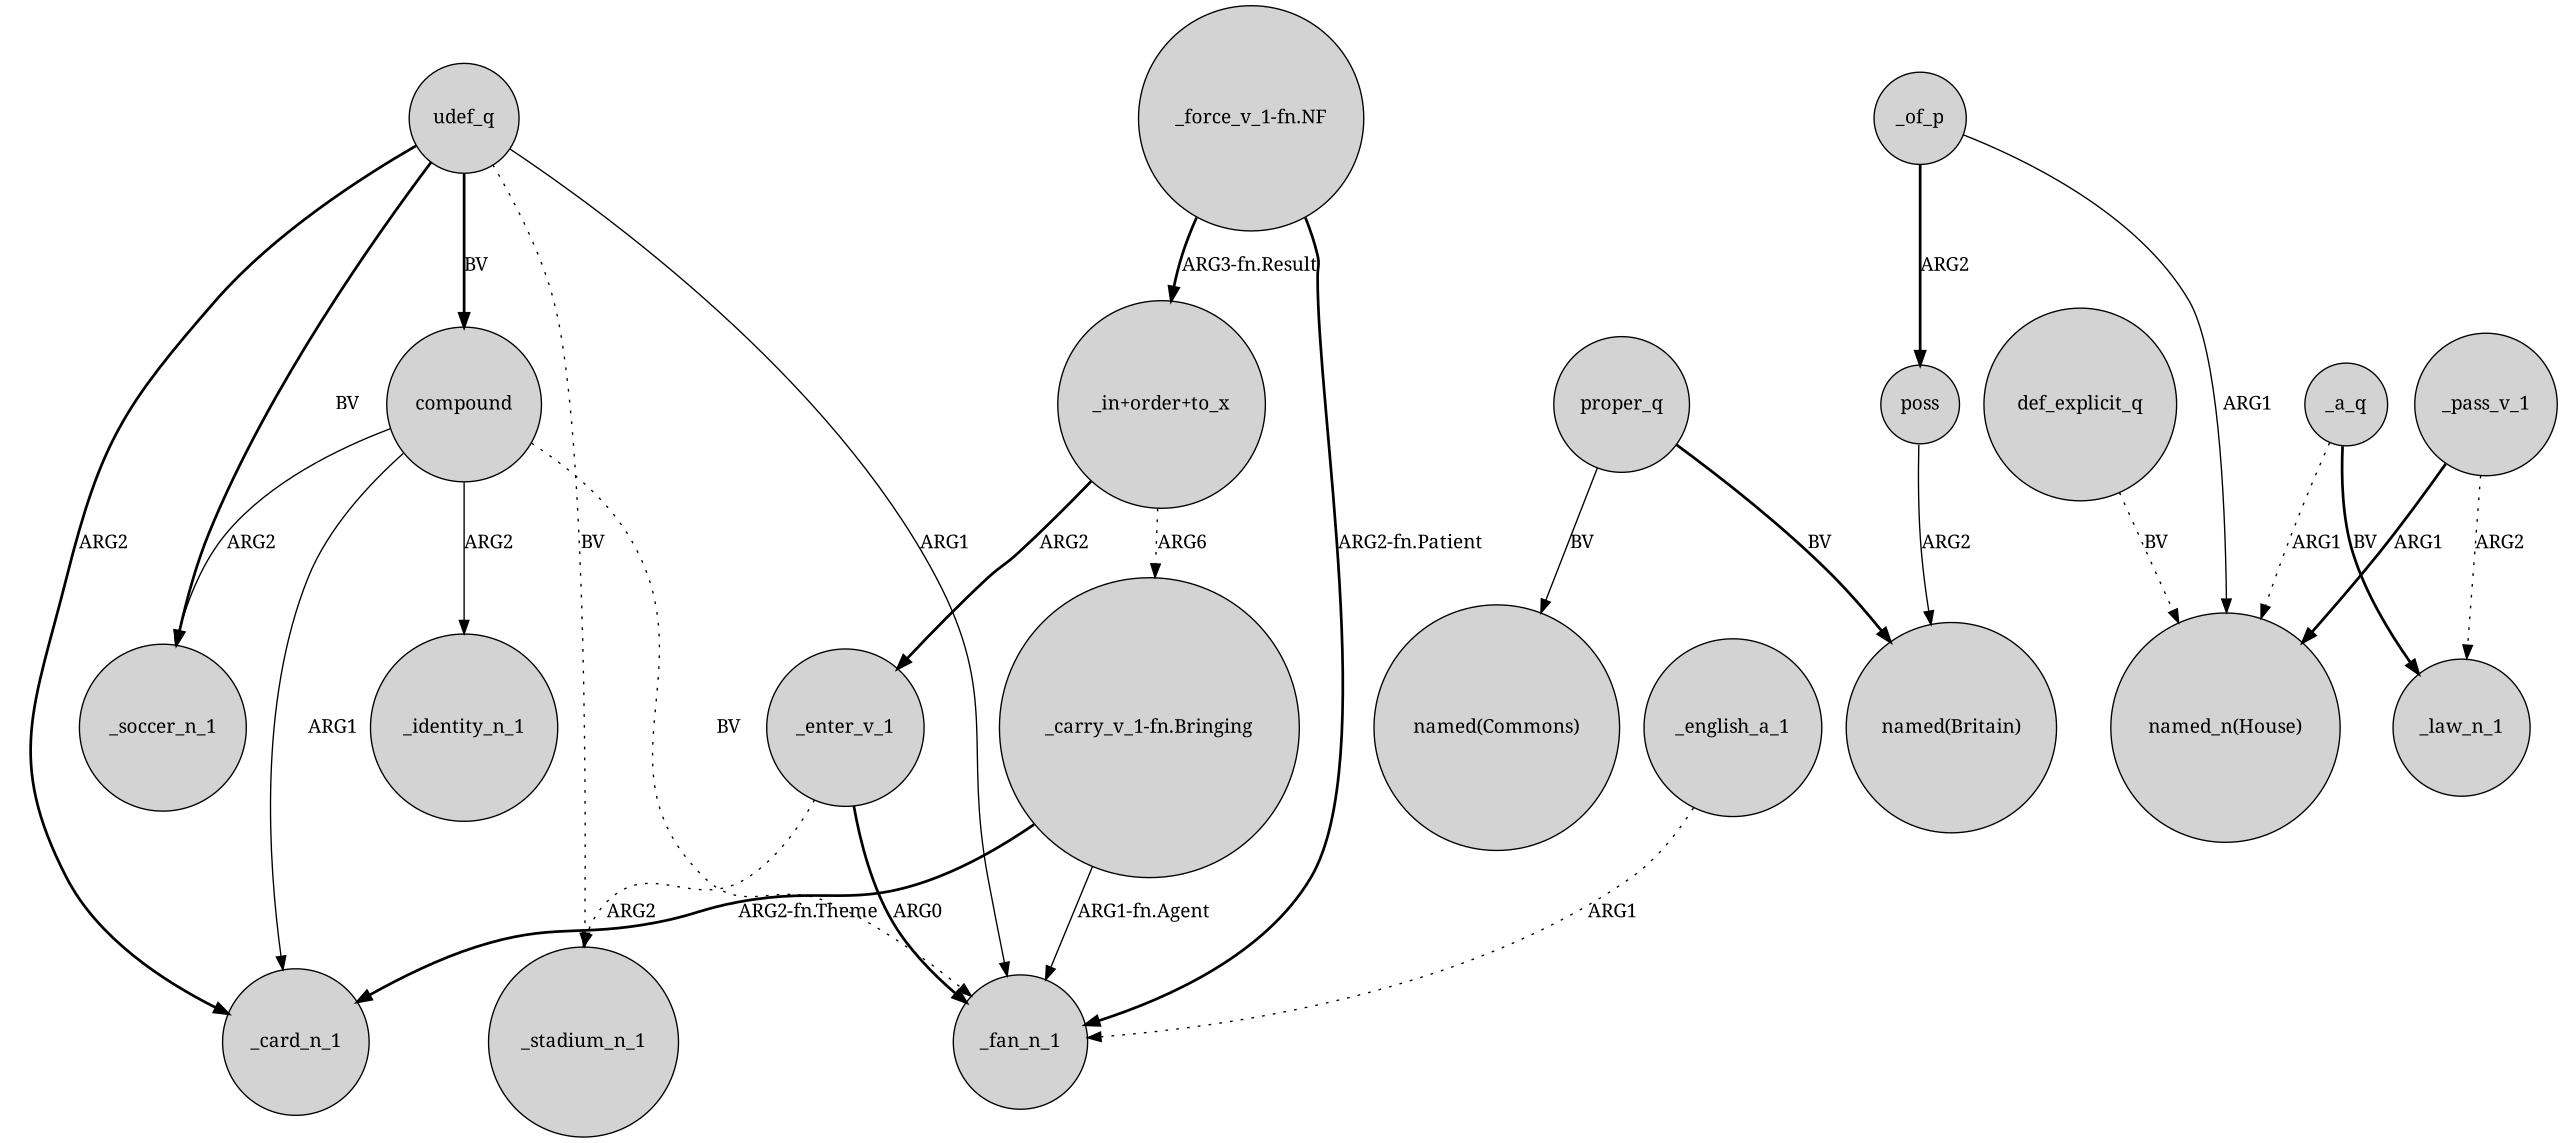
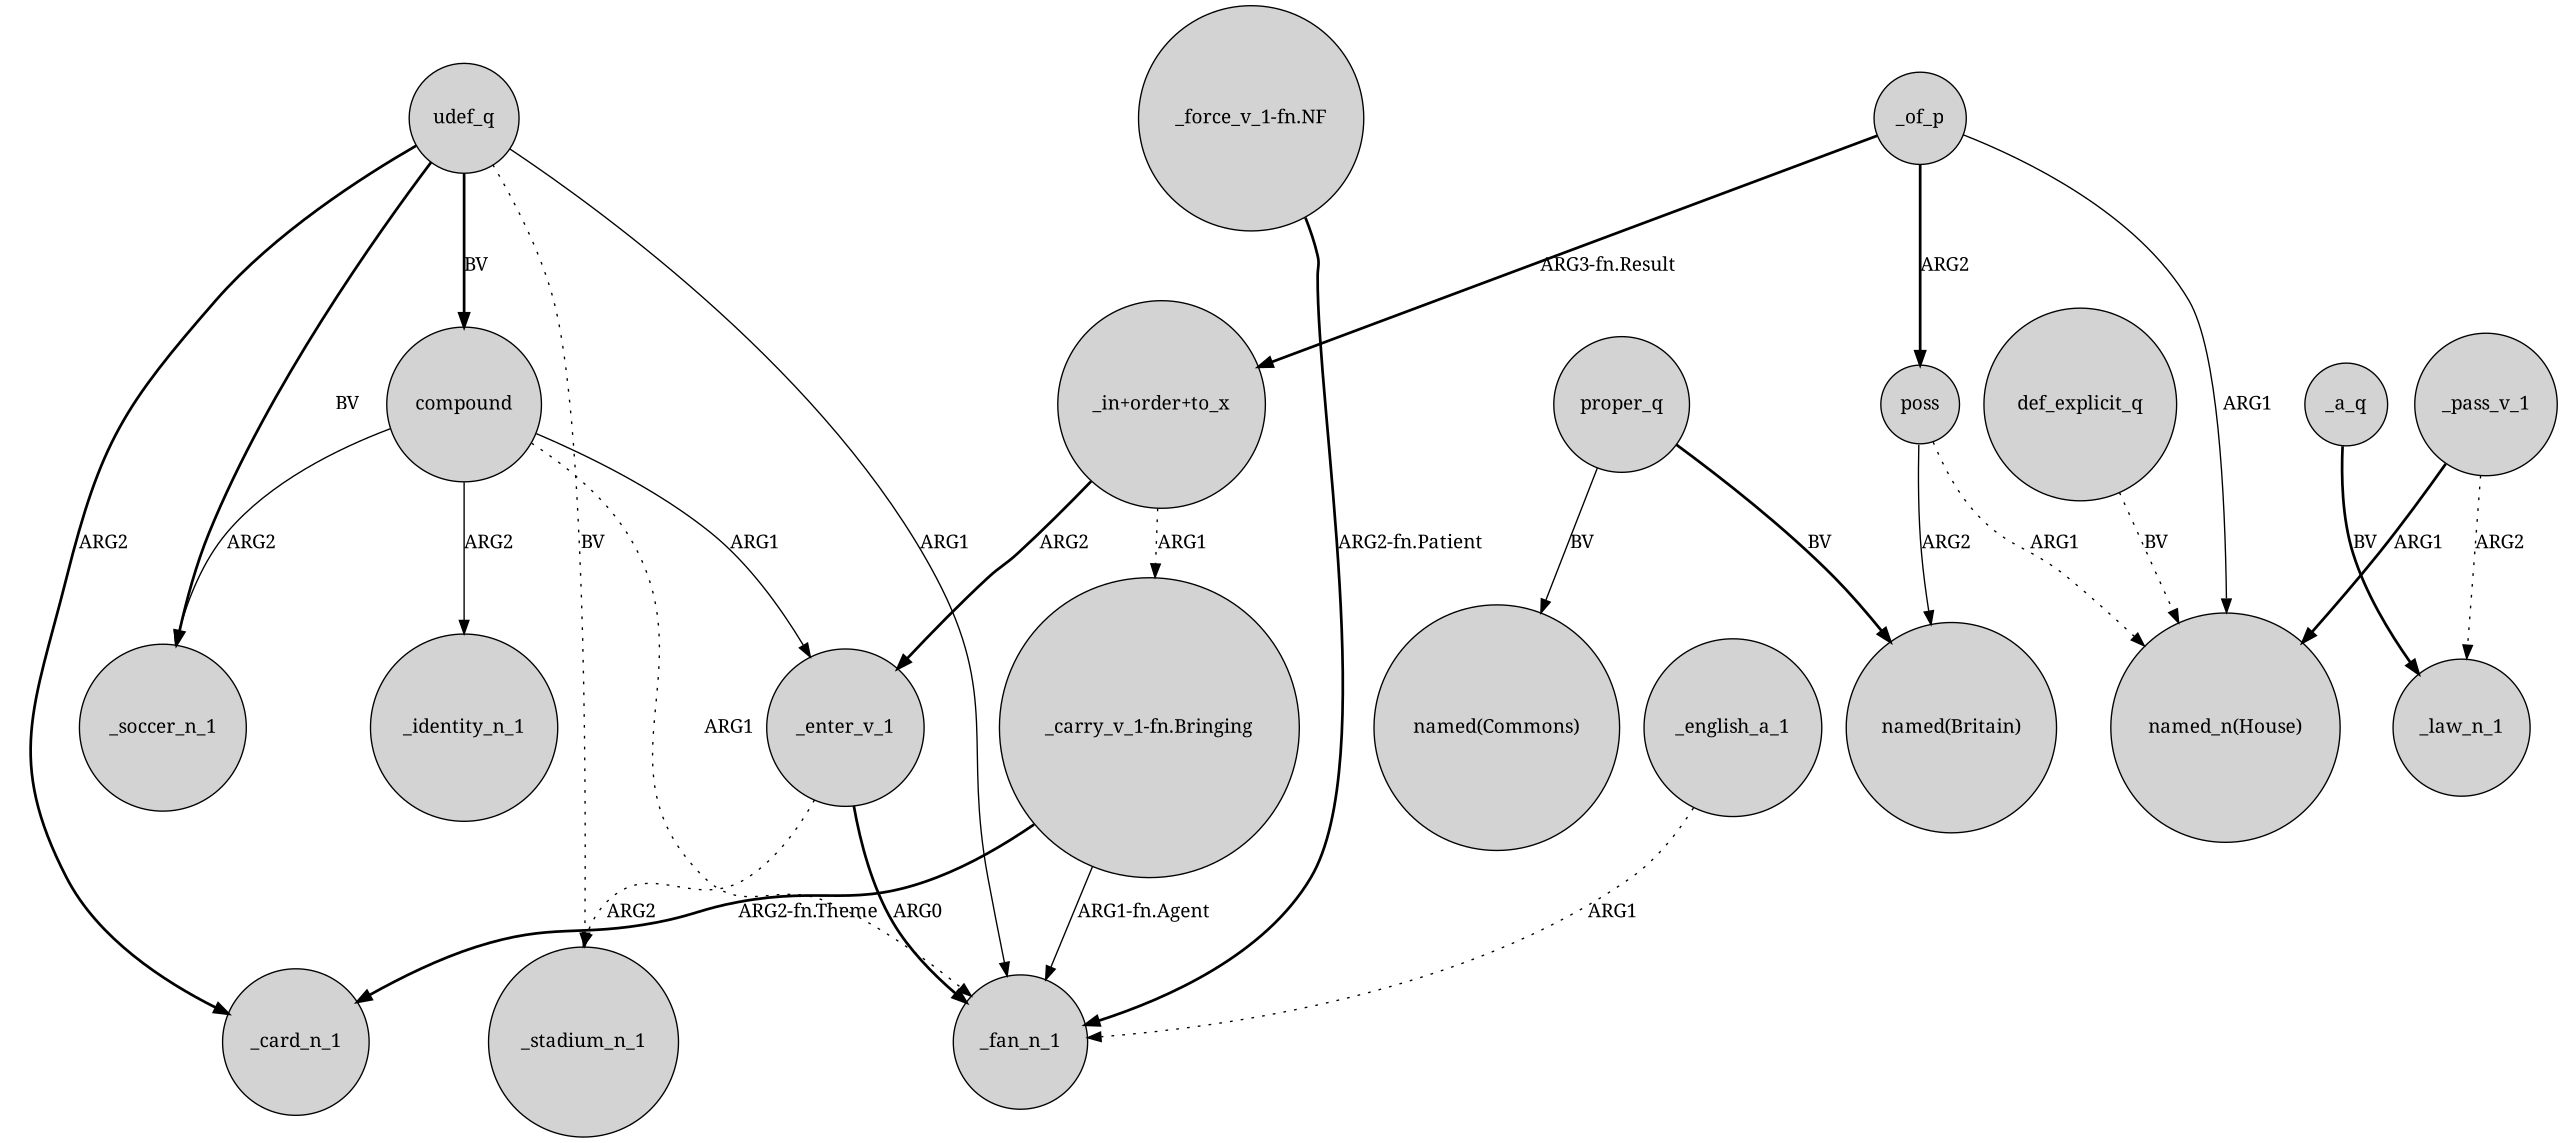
(1183, 252) -> (1574, 249)
(2296, 523) -> (2023, 548)
(1183, 543) -> (1183, 543)
(280, 686) -> (689, 516)
(729, 728) -> (729, 728)
